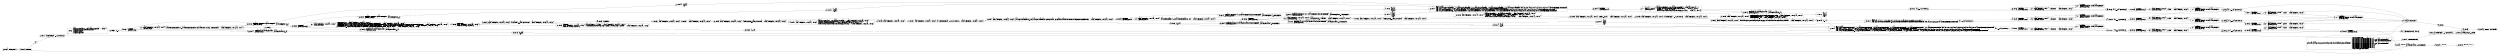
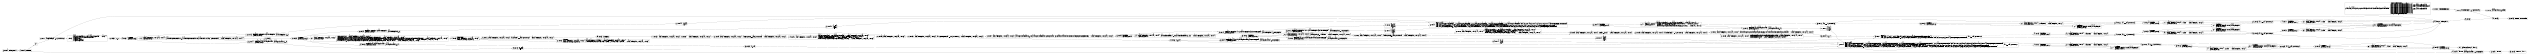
(2090, 16) -> none
(78, 31) -> (77, 38)
